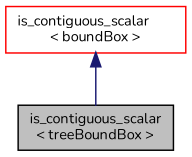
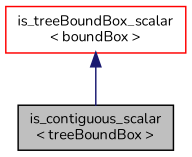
(96, 30) -> (96, 30)
